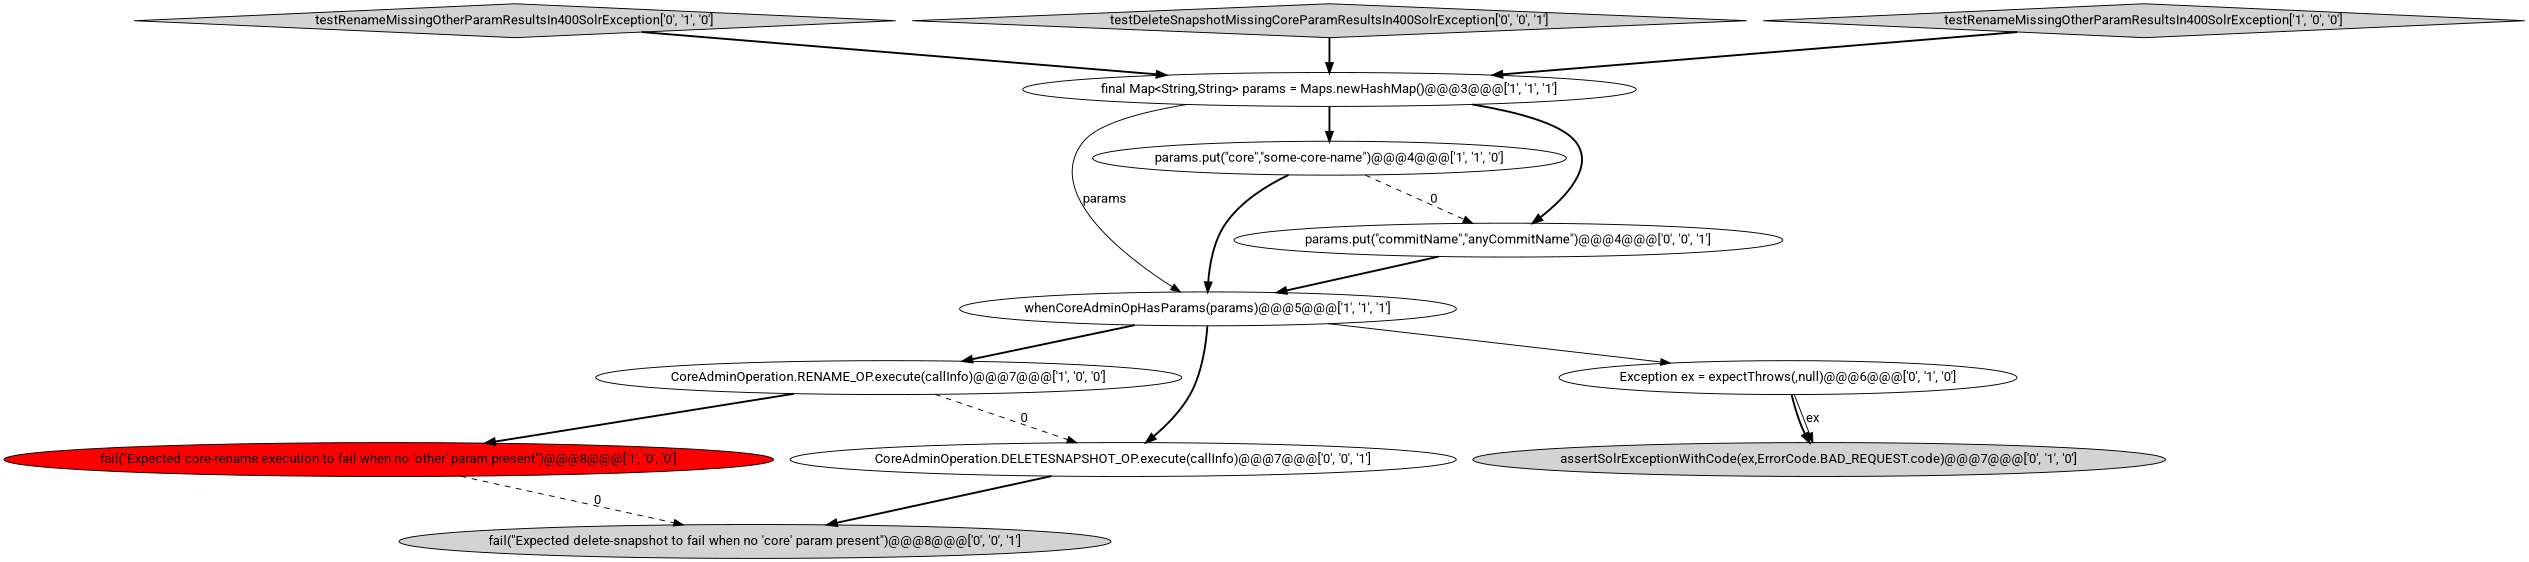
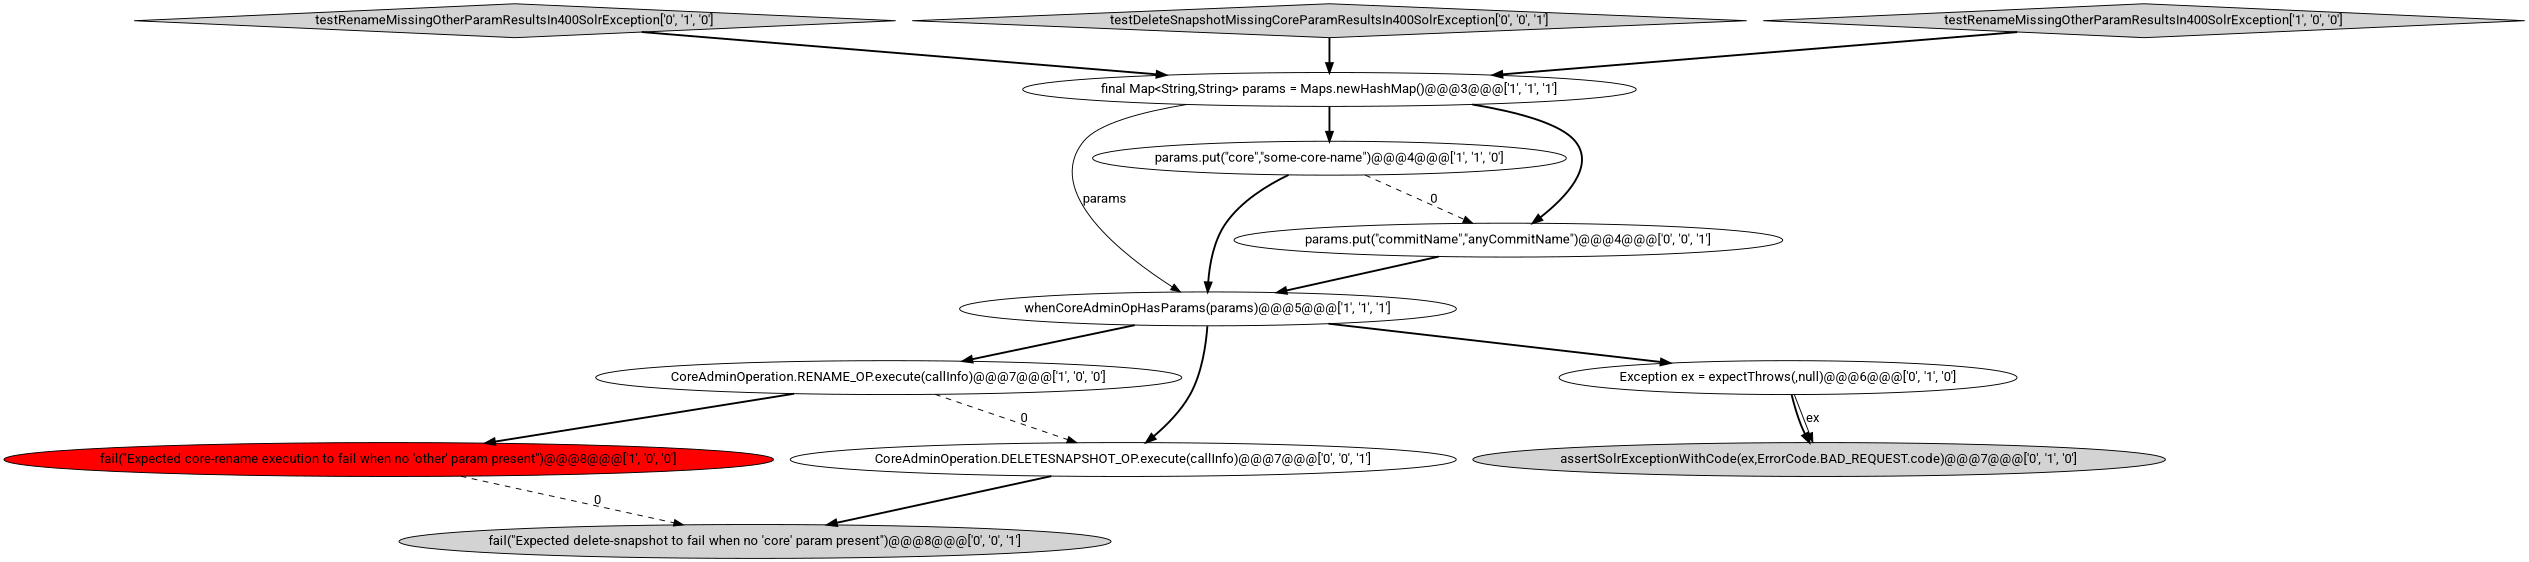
(1495, 343) -> (1495, 343)
